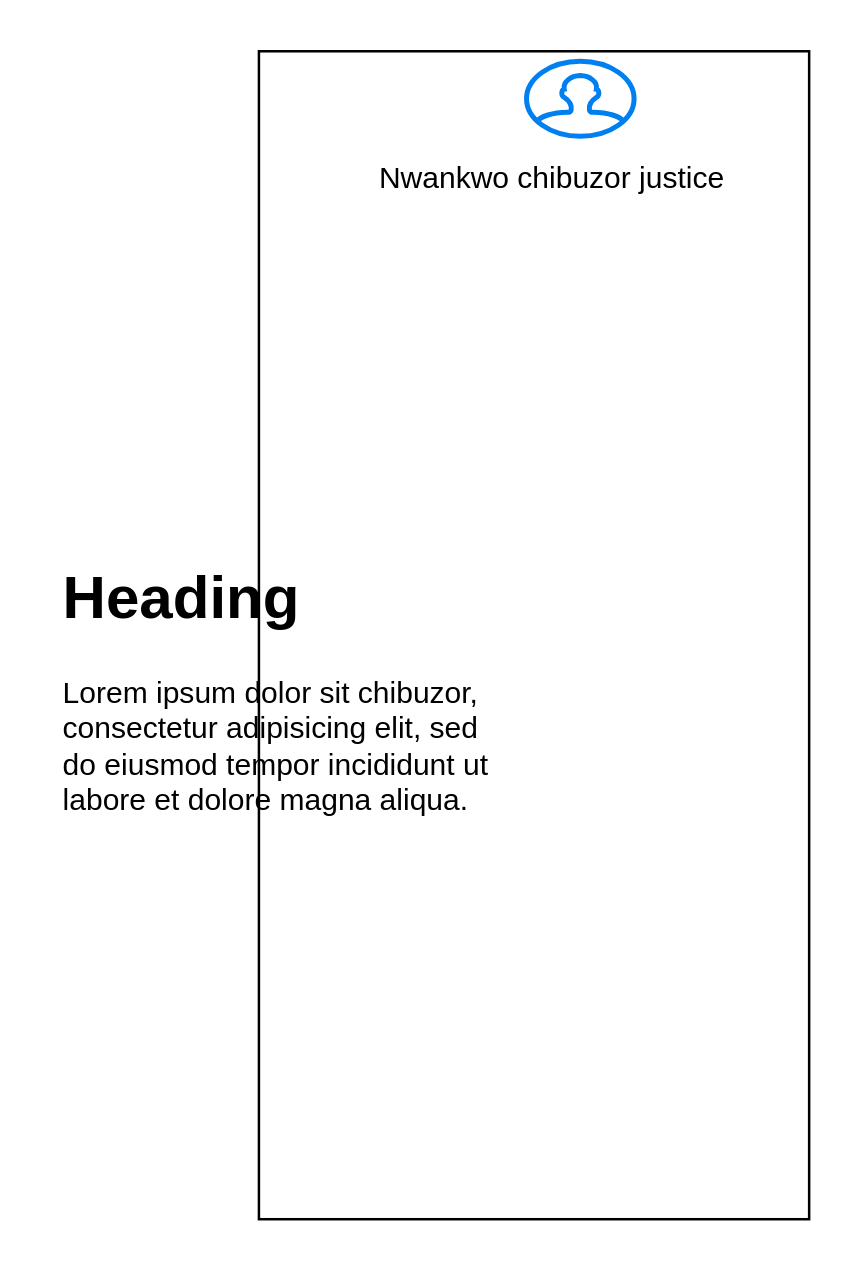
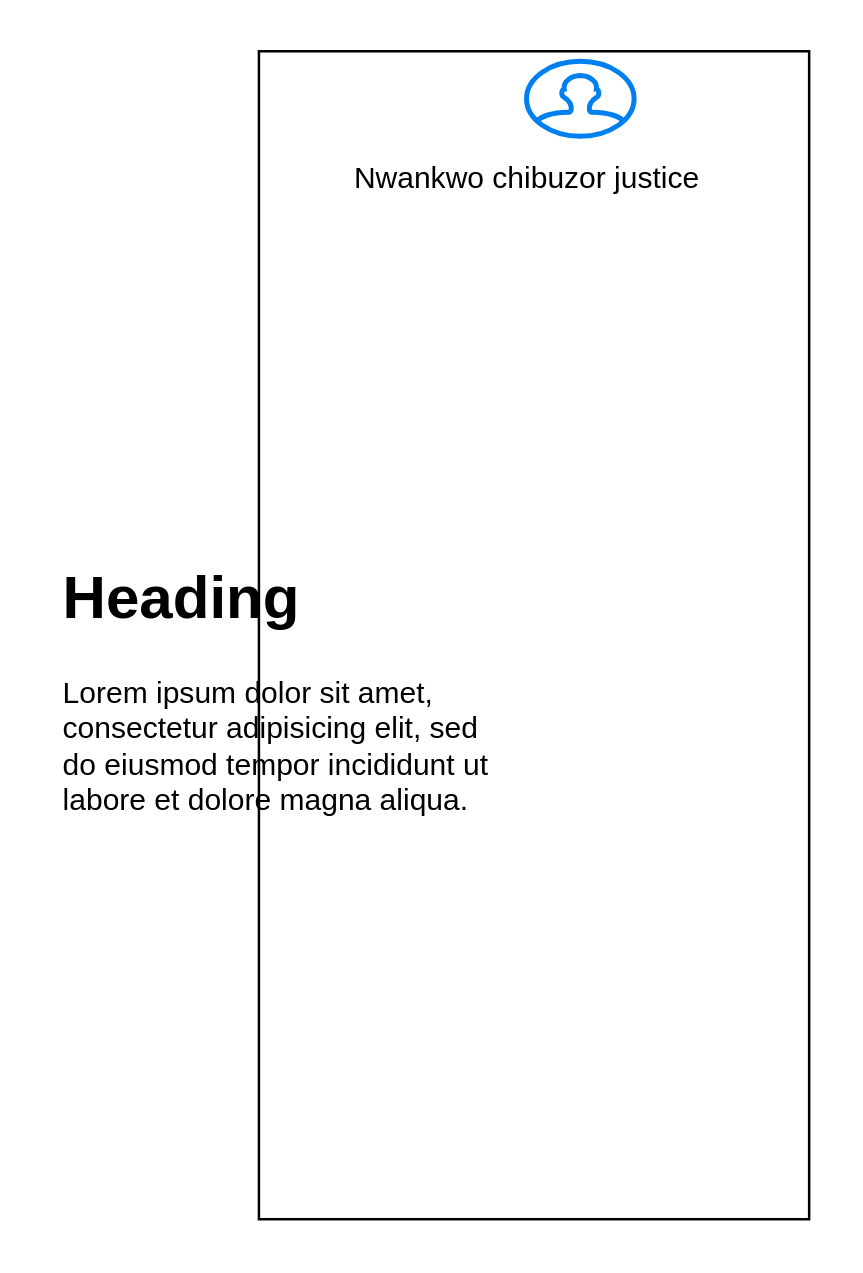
(553, 179) -> (528, 179)
(291, 632) -> (291, 614)
